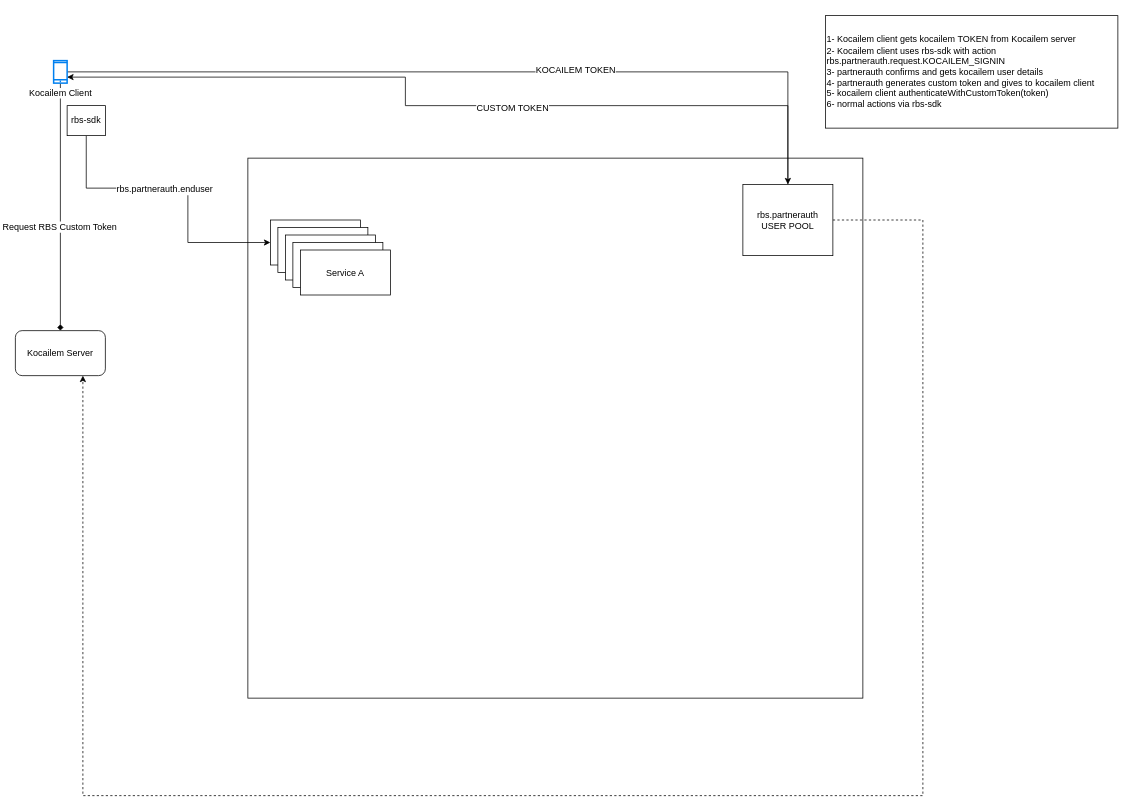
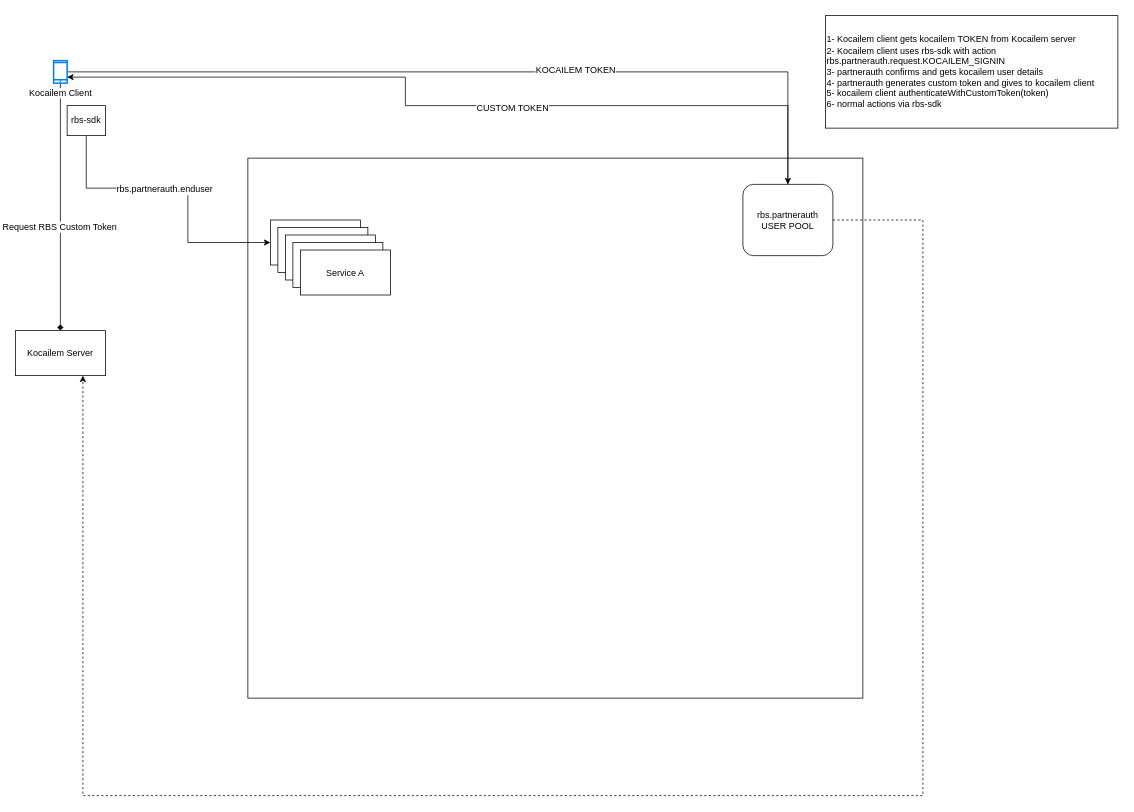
(788, 220) -> (788, 220)
(60, 353) -> (60, 353)
